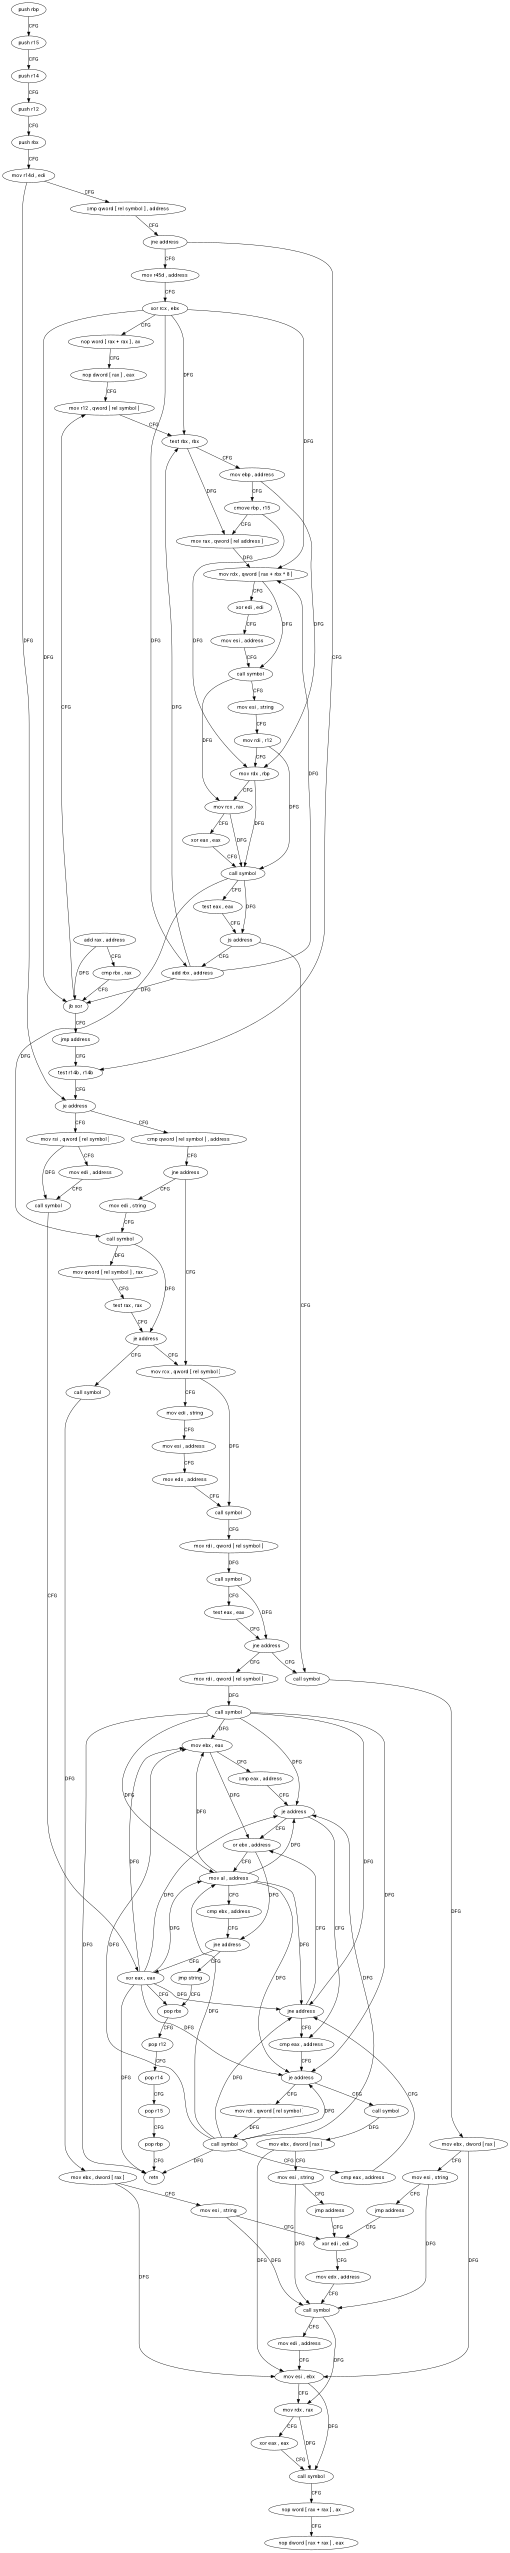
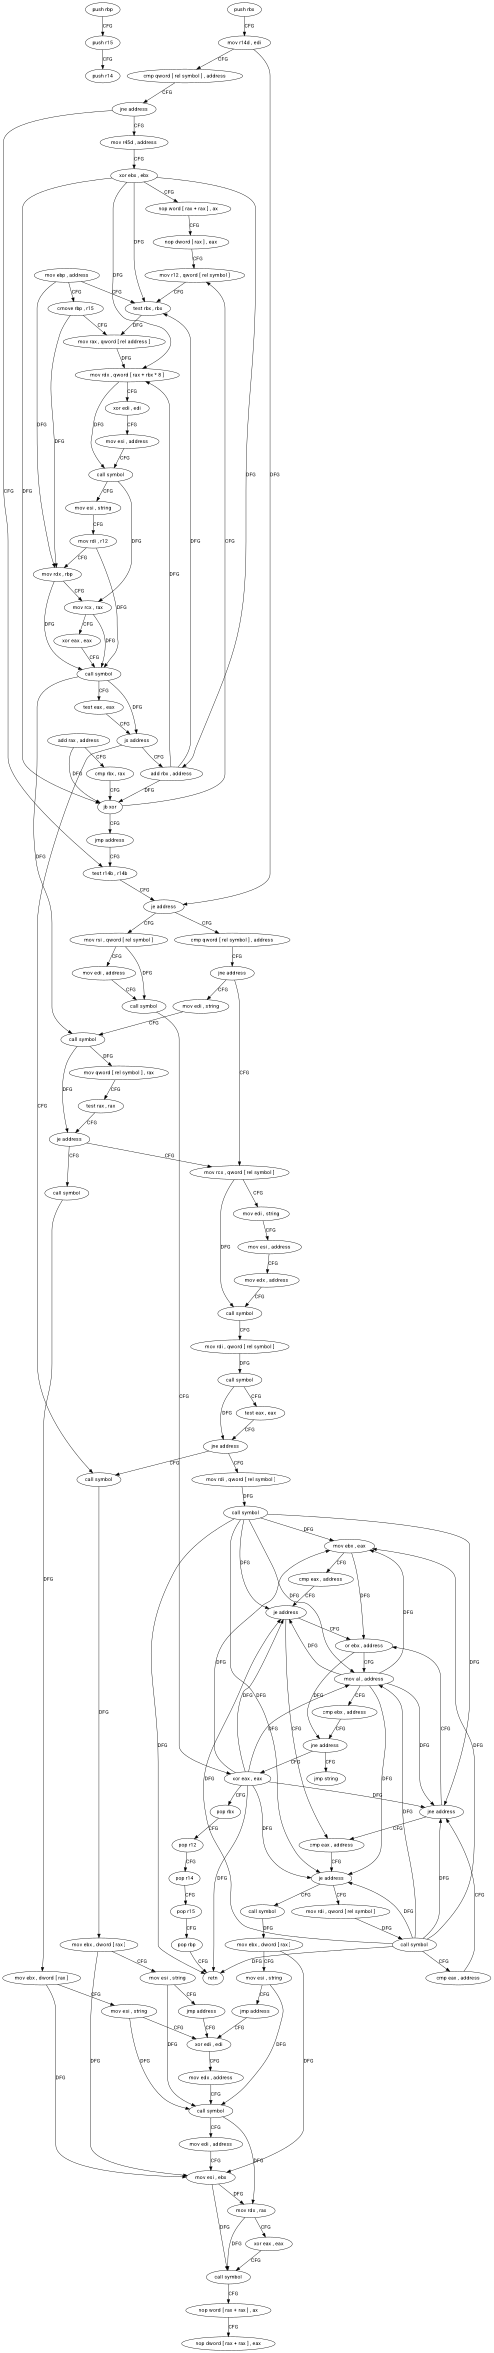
(29, 109) -> none
(165, 309) -> (134, 176)
(216, 457) -> (106, 292)
(190, 1995) -> none
(304, 2393) -> (239, 2194)
